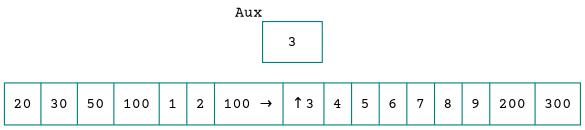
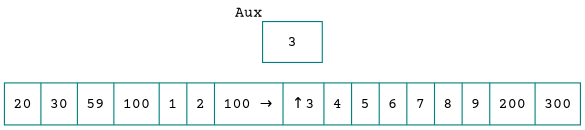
(96, 103) -> (96, 103)
